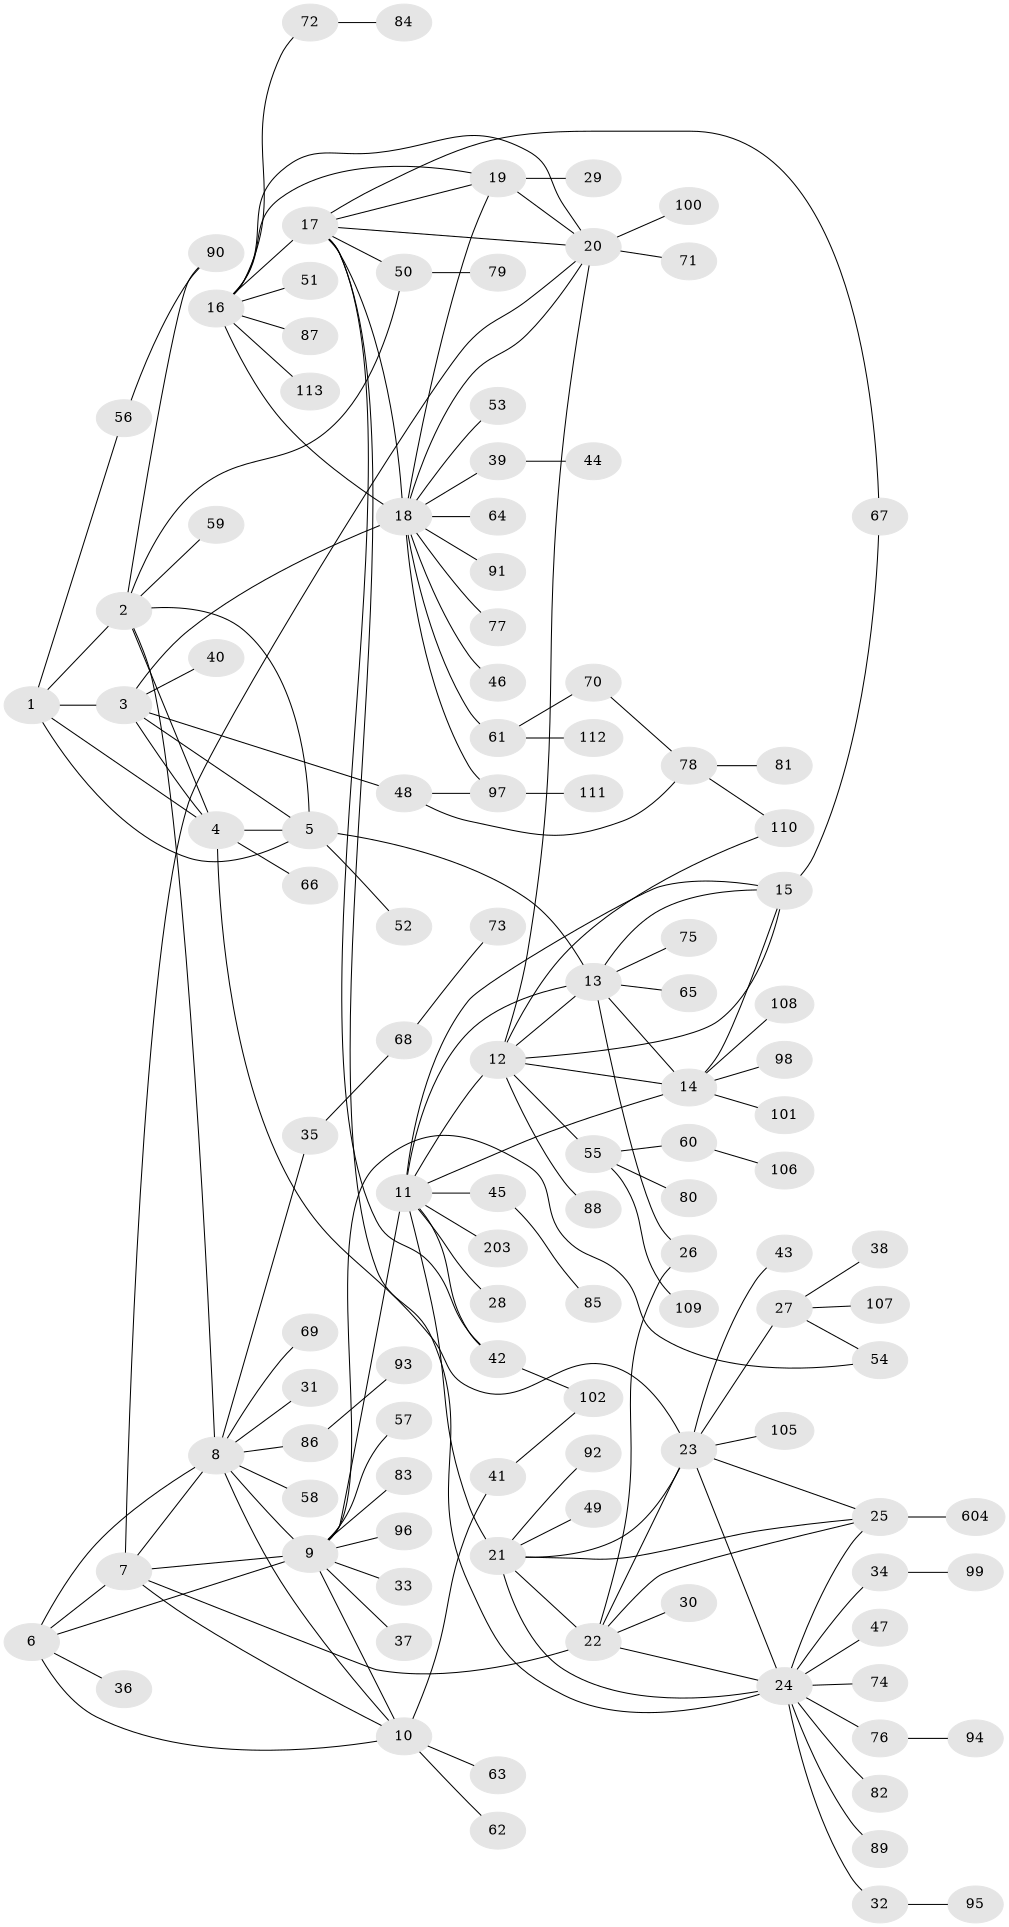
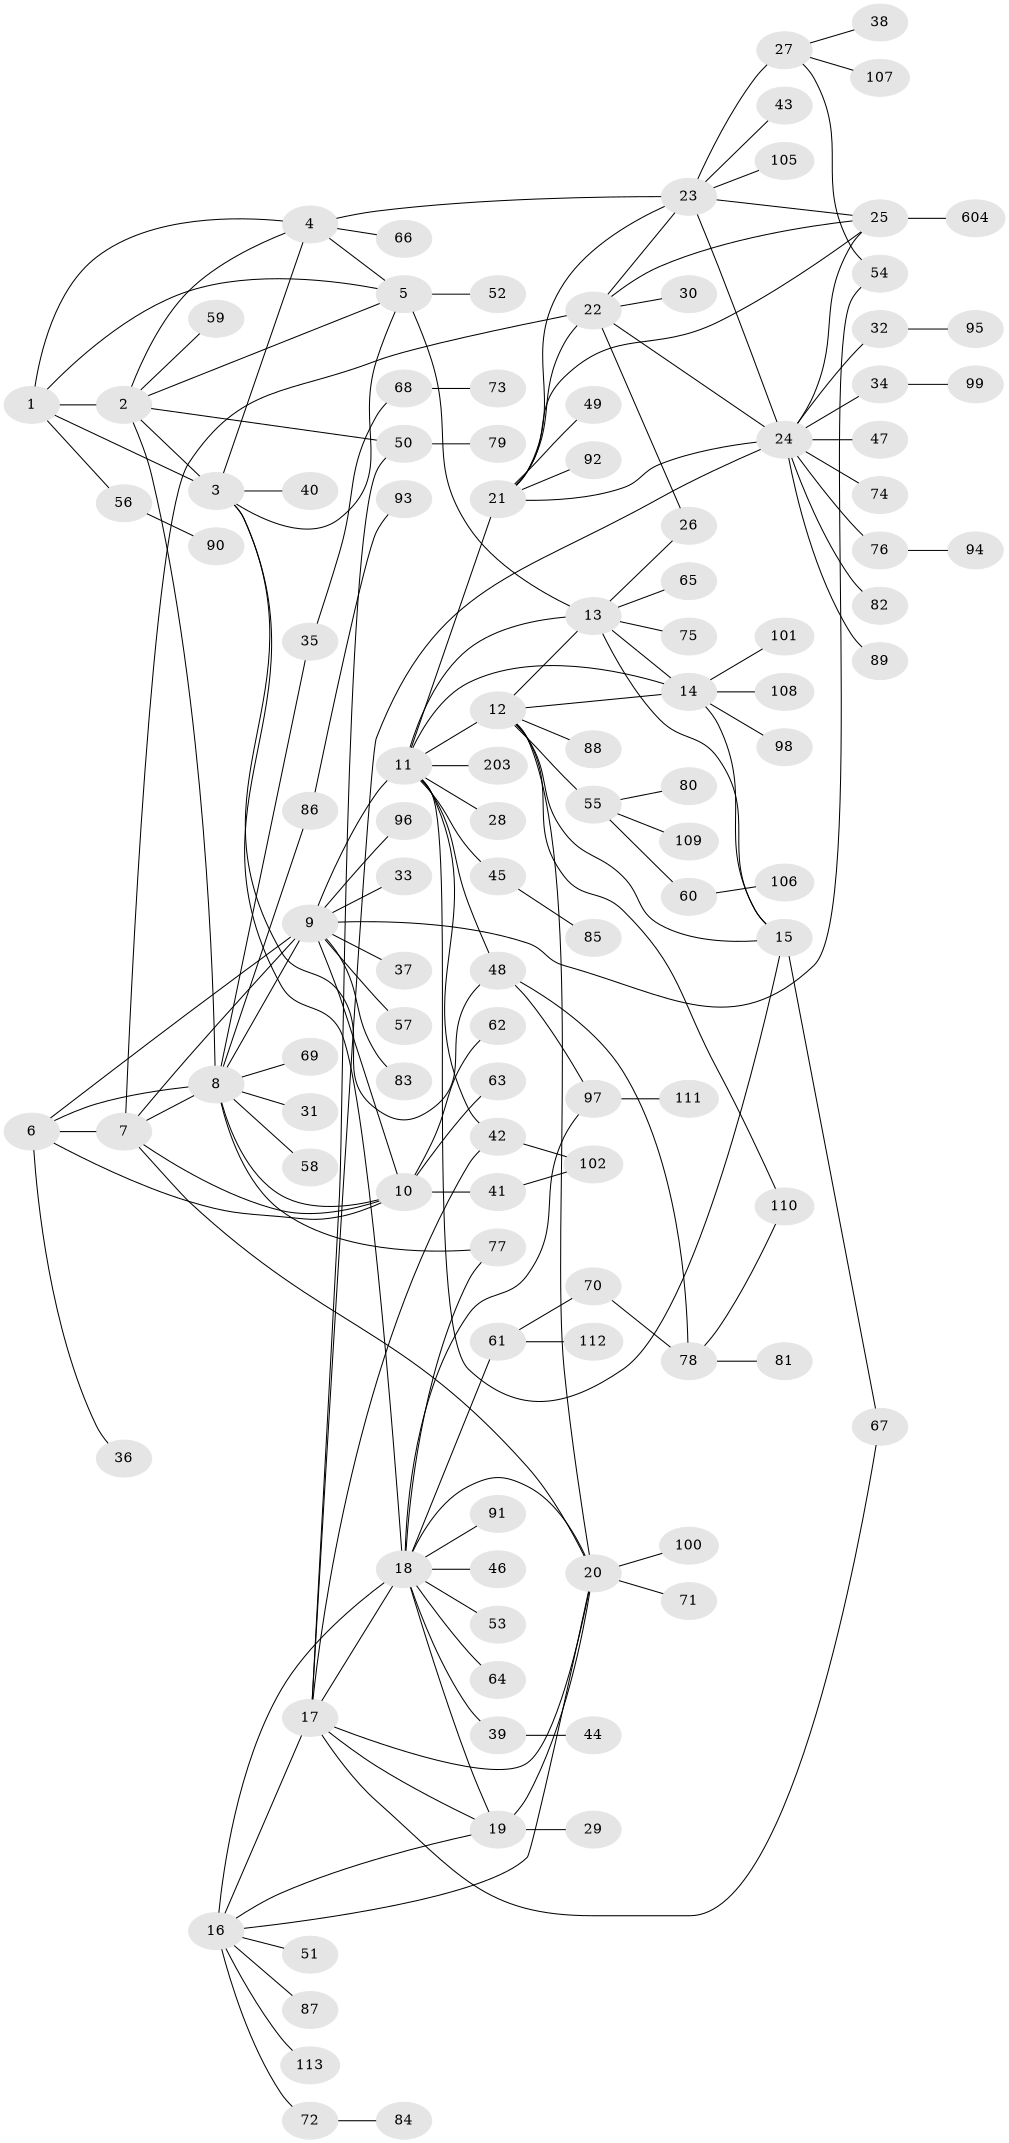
(156, 427) -> (170, 448)
none -> (461, 879)
none -> (312, 1228)
